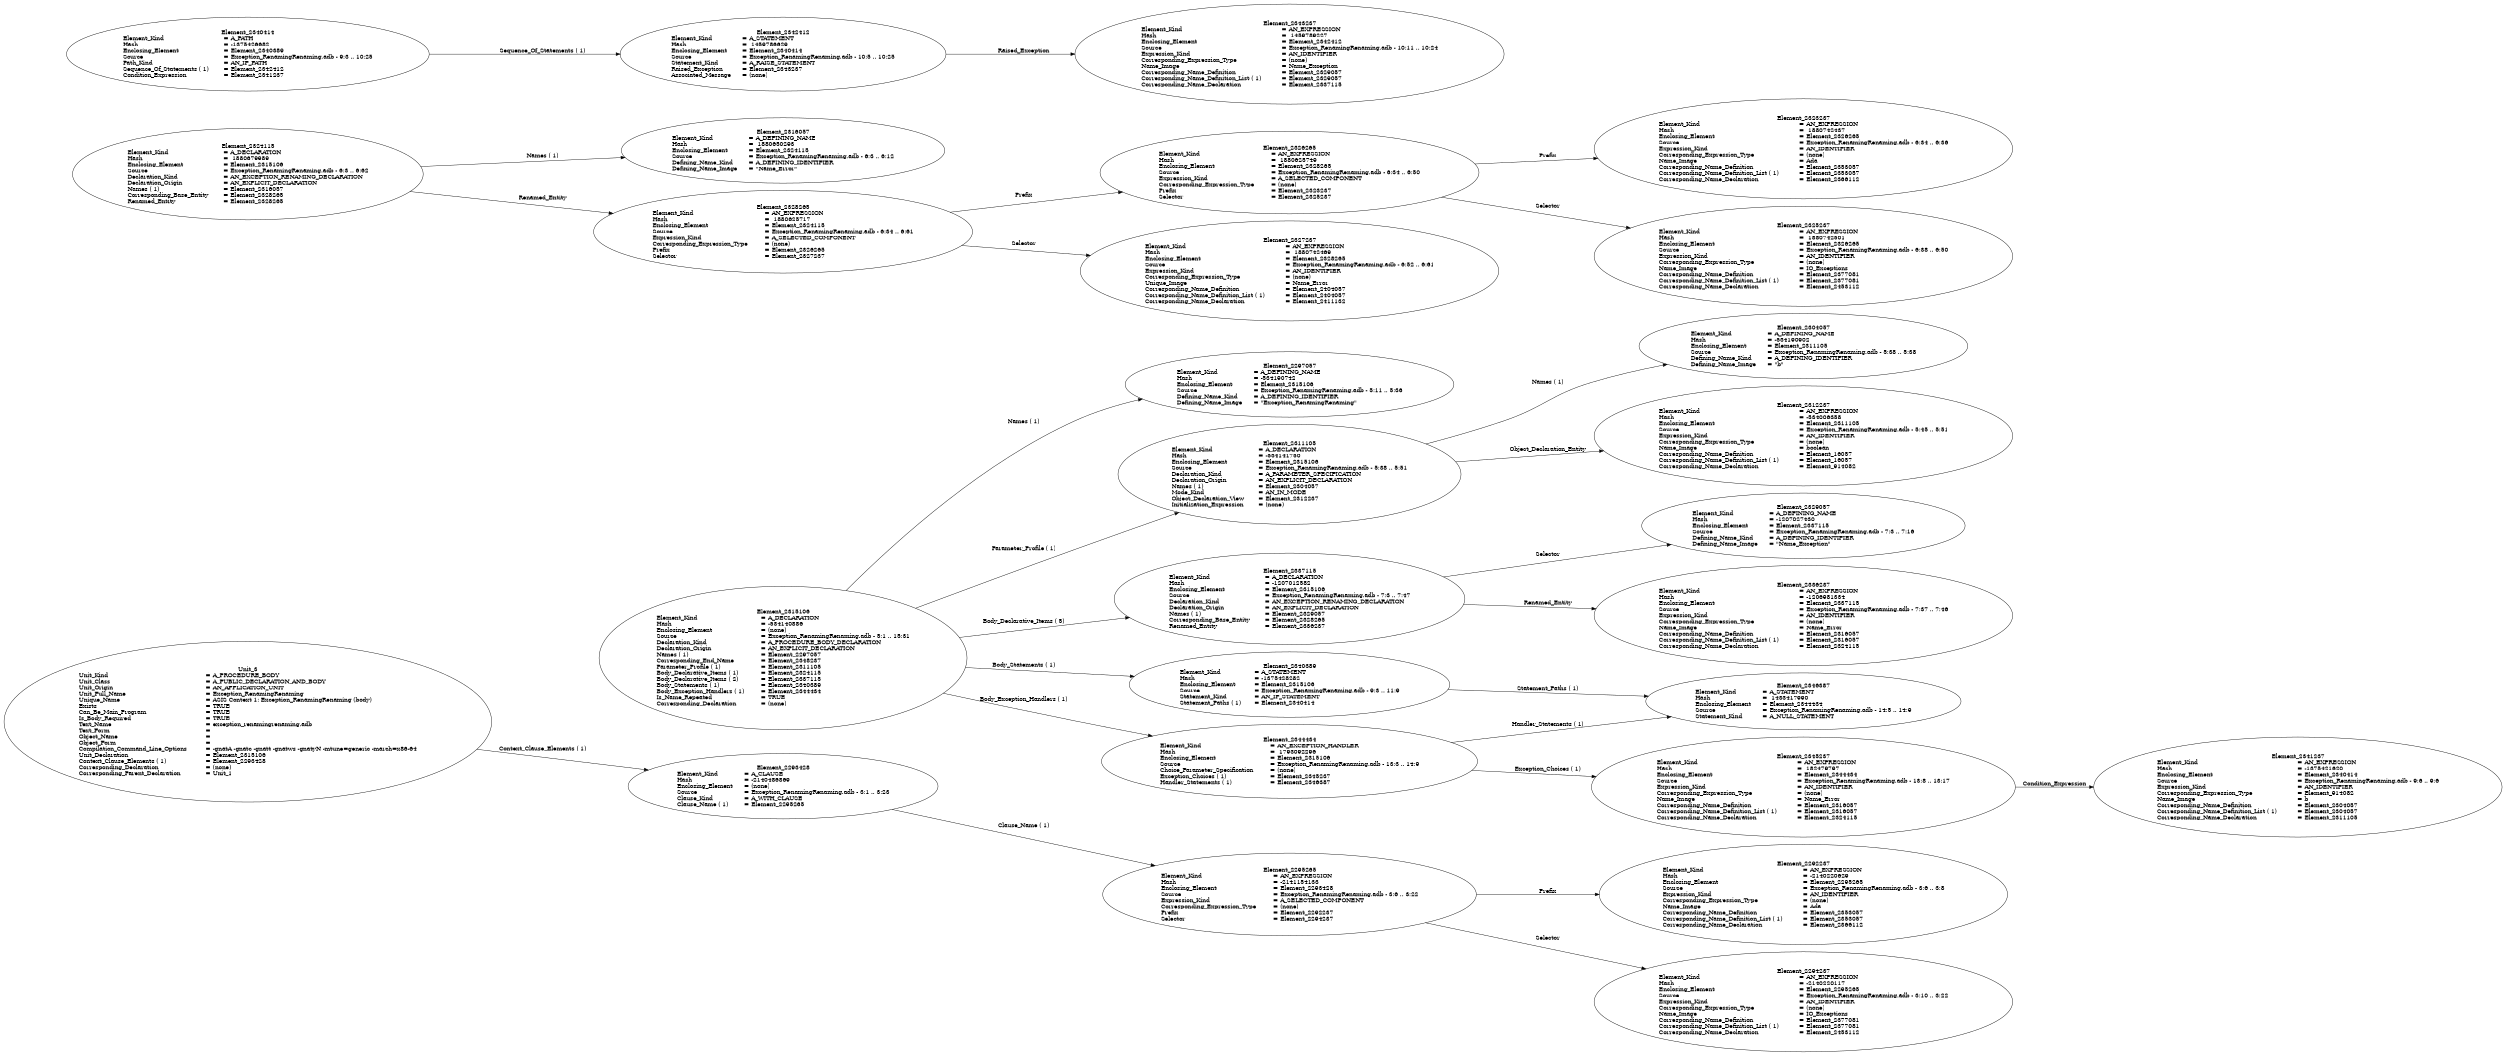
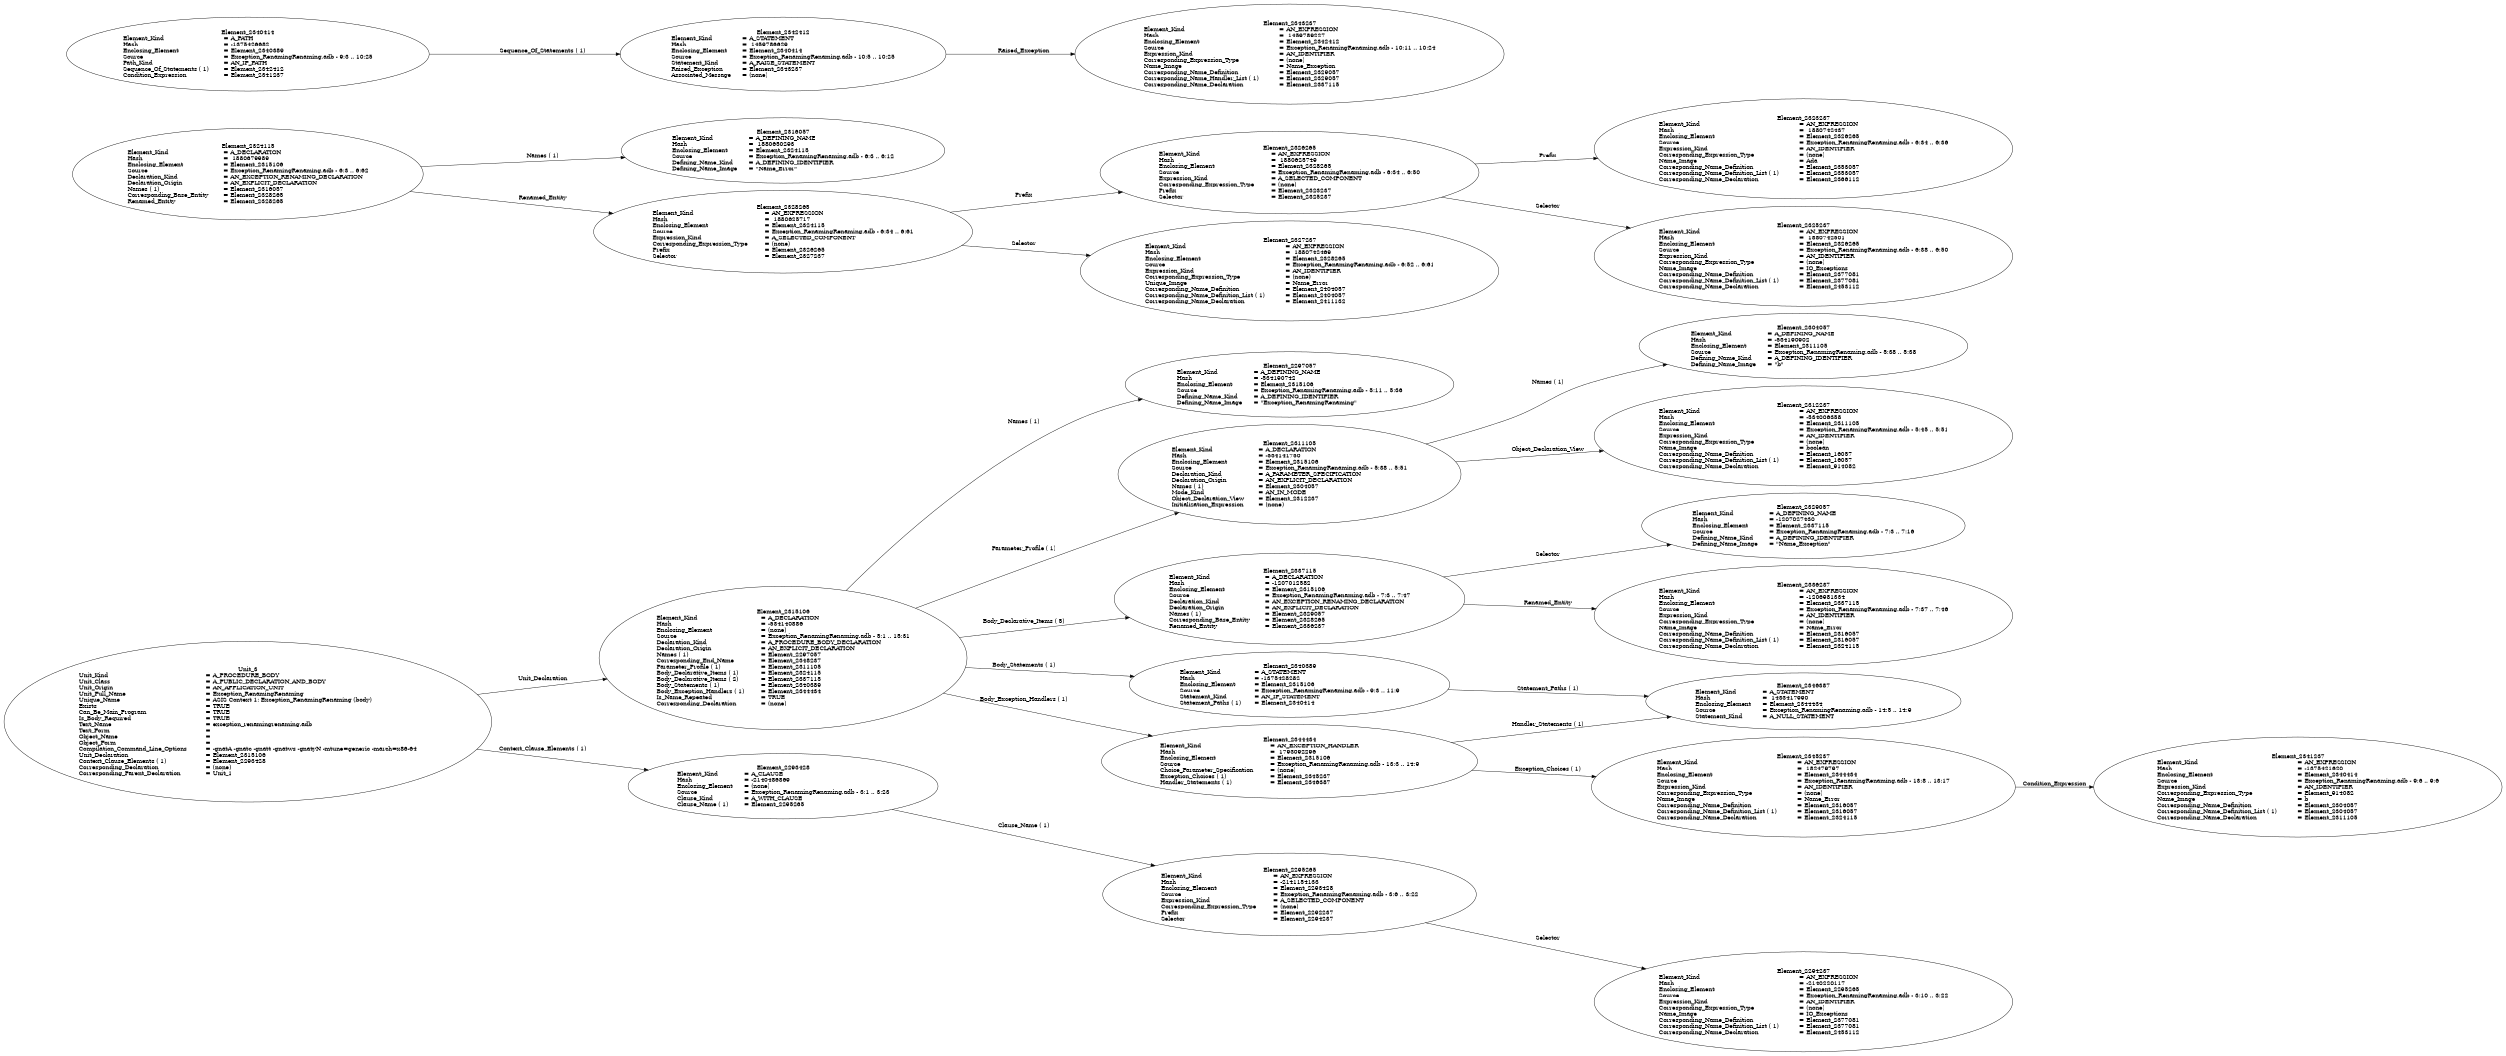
(1211, 79) -> (1211, 79)
(1548, 450) -> (1548, 450)
none -> (540, 687)
(1803, 894) -> none
